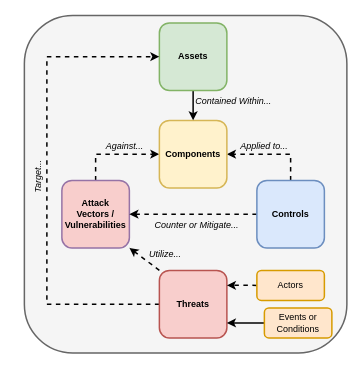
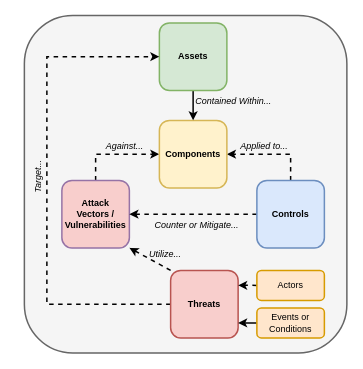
(193, 304) -> (204, 304)
(298, 323) -> (291, 323)
